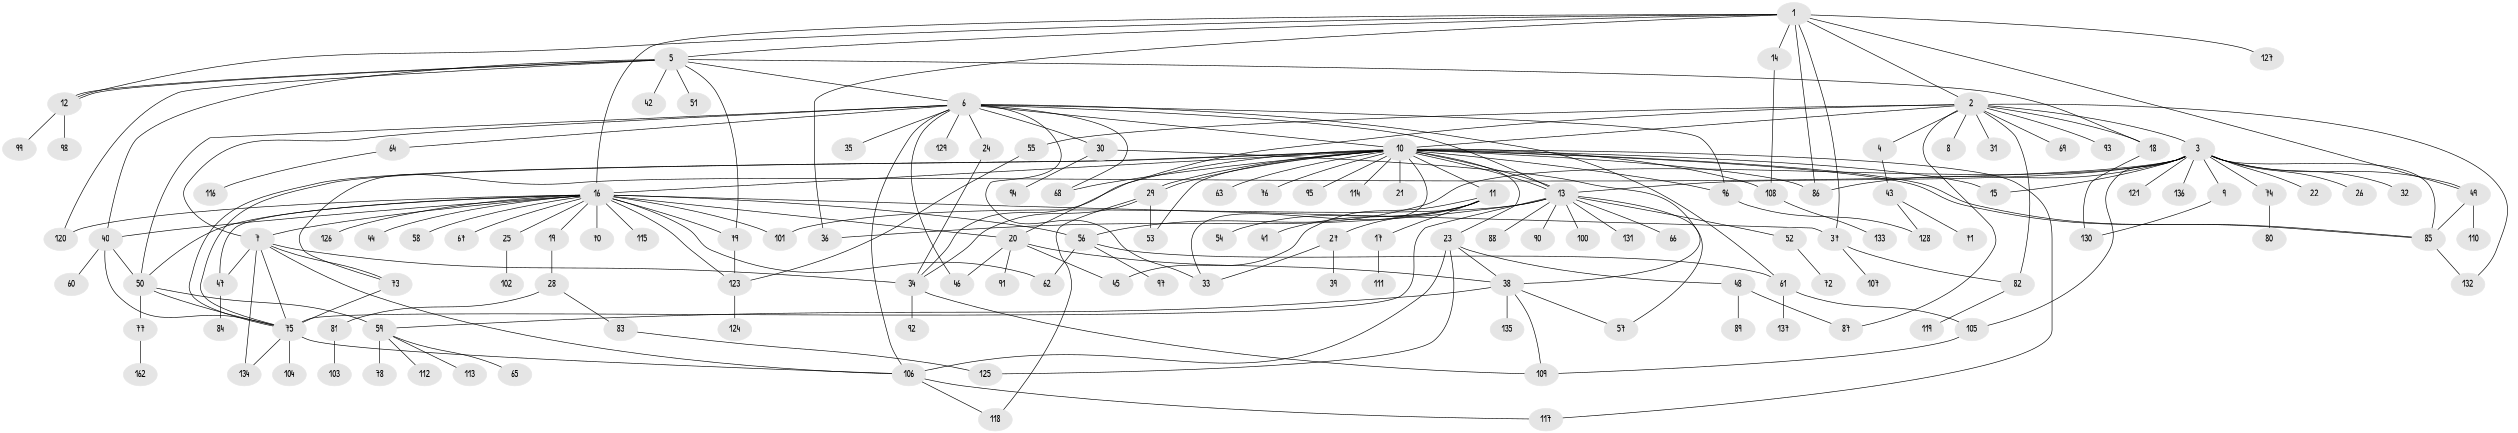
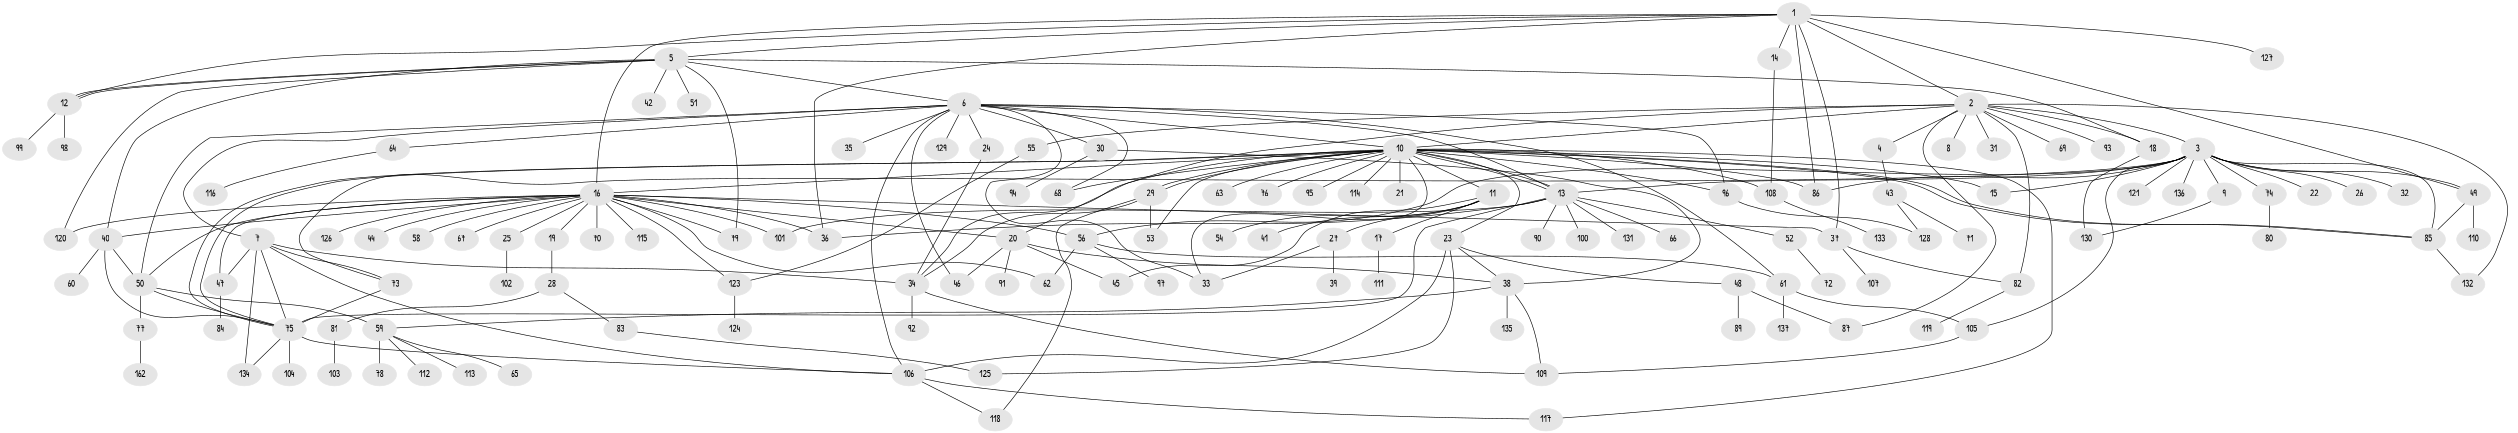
(372, 218) -> (754, 216)
(1493, 239) -> none
(735, 262) -> none
(1621, 329) -> none
